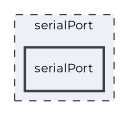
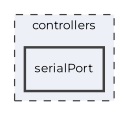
(64, 26) -> (64, 26)
